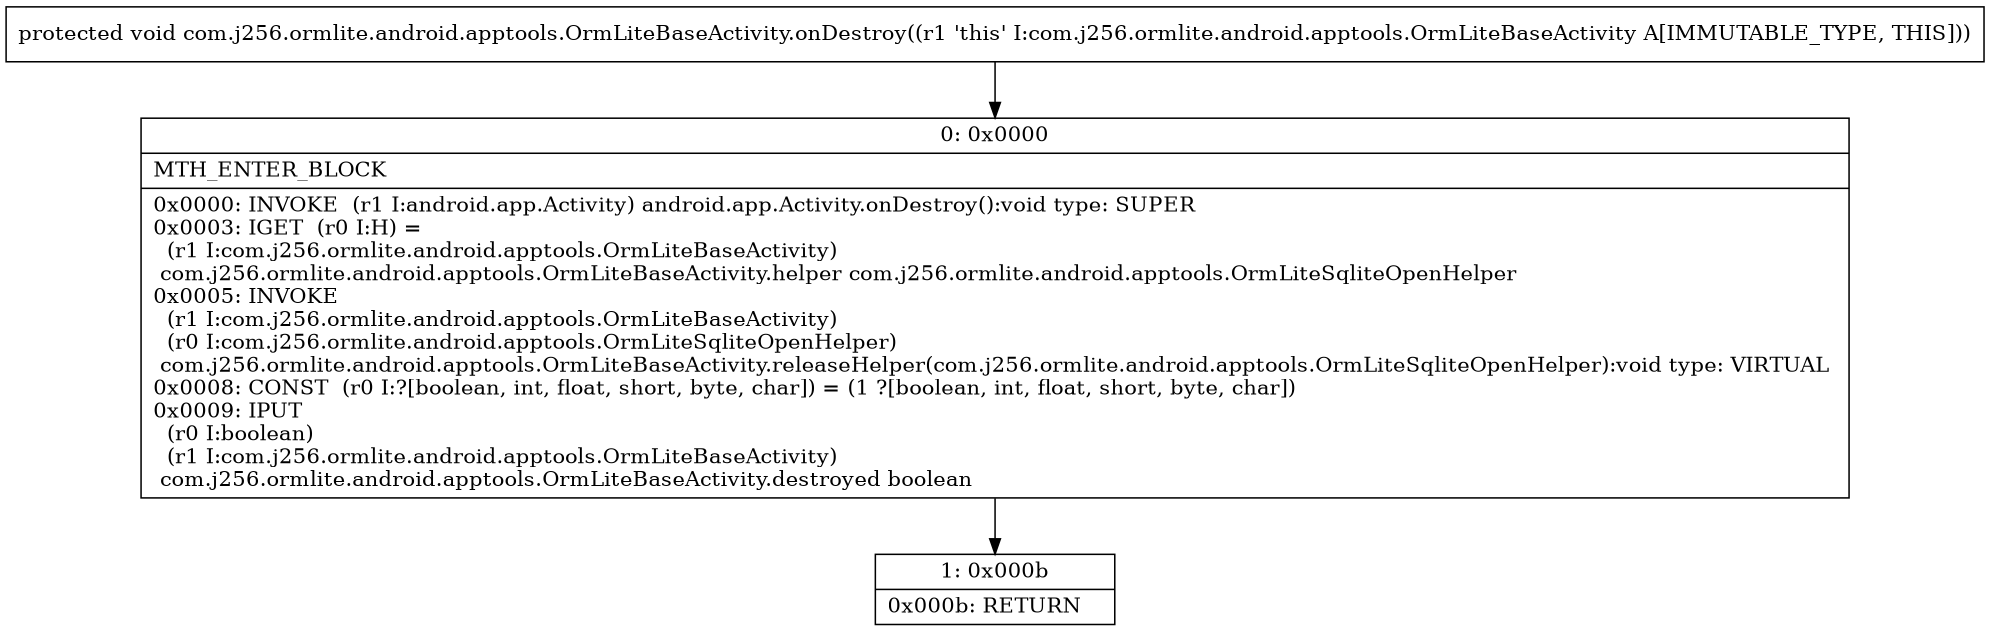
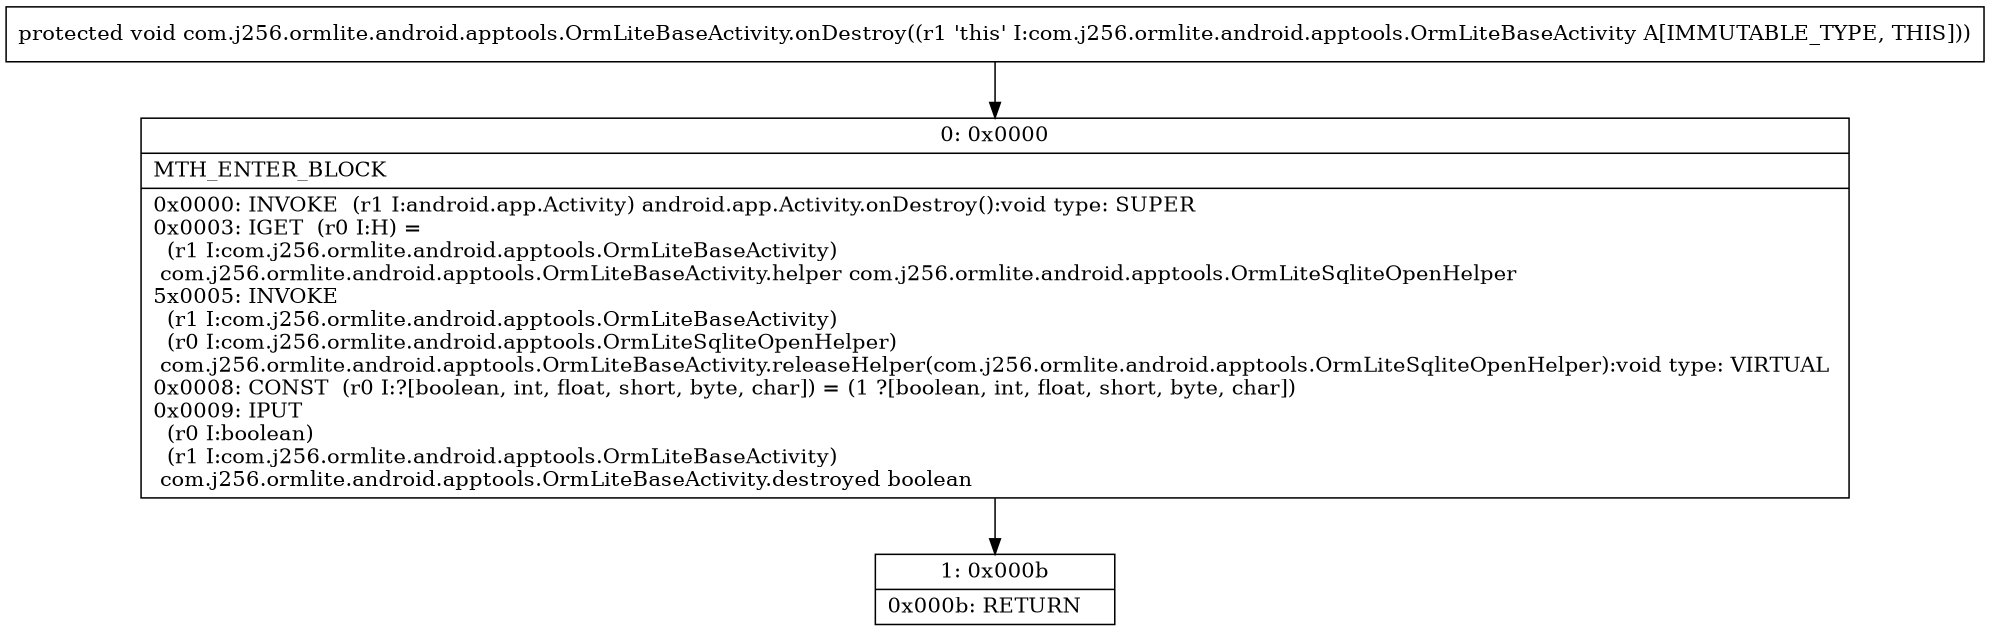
(253, 297) -> (253, 297)
